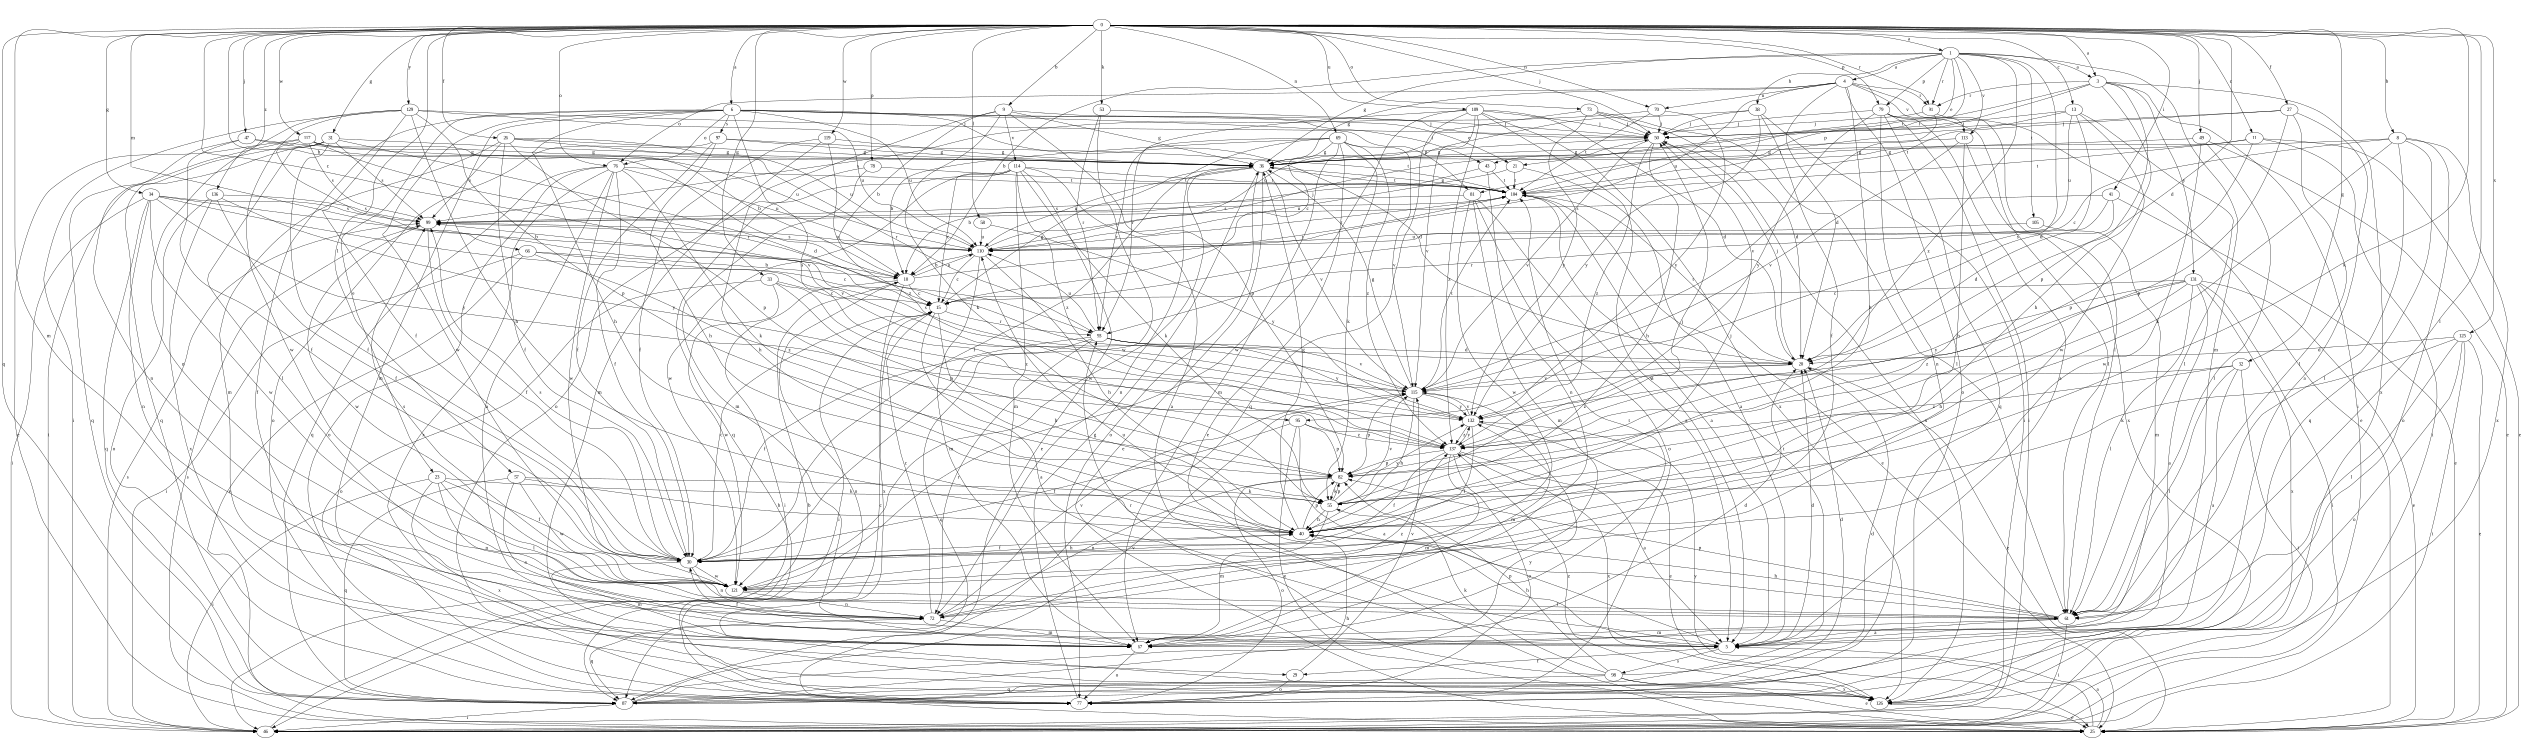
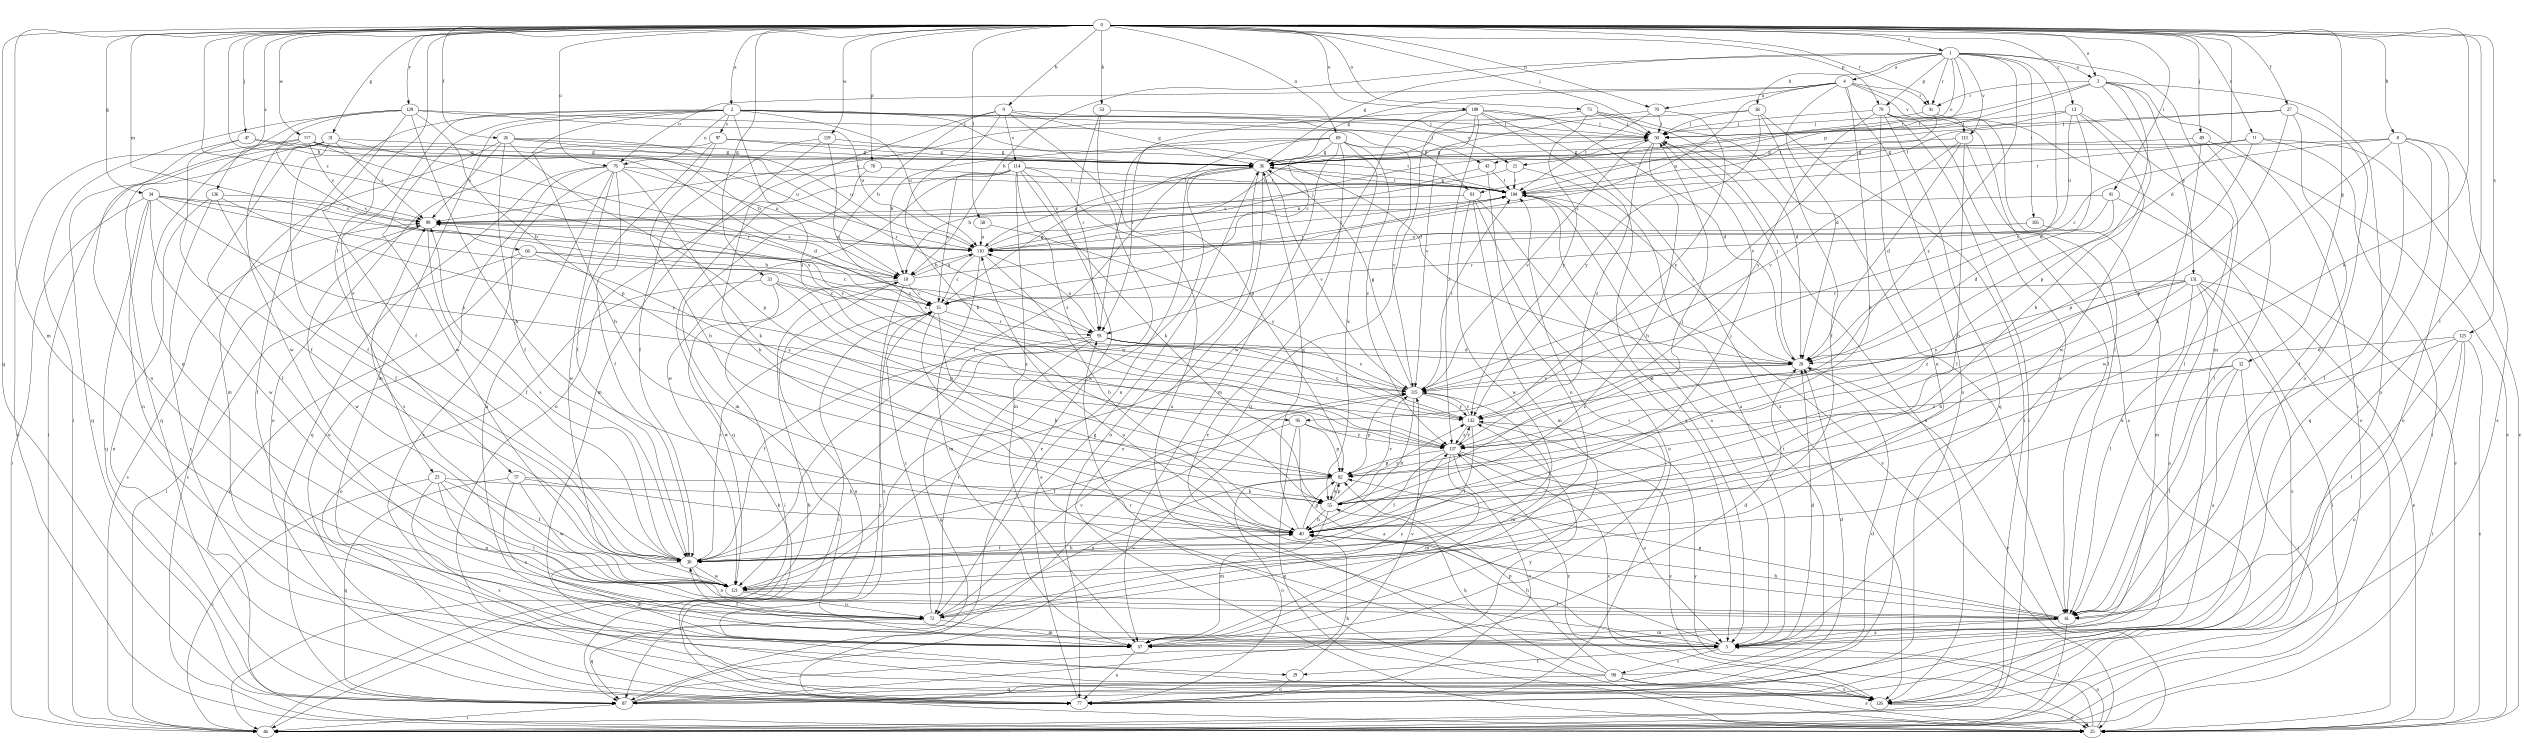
(732, 110) -> (732, 110)
none -> (1888, 245)
